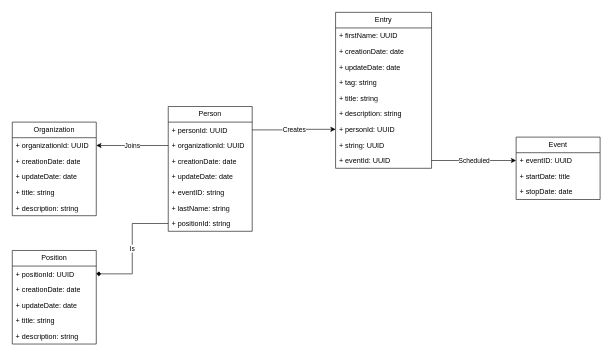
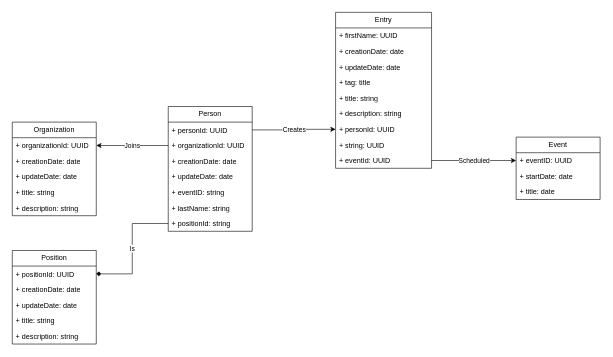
(362, 83) -> (359, 83)
(552, 177) -> (551, 177)
(549, 192) -> (541, 192)
